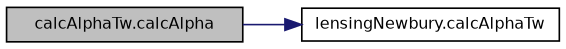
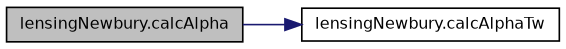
(125, 25) -> (125, 25)
